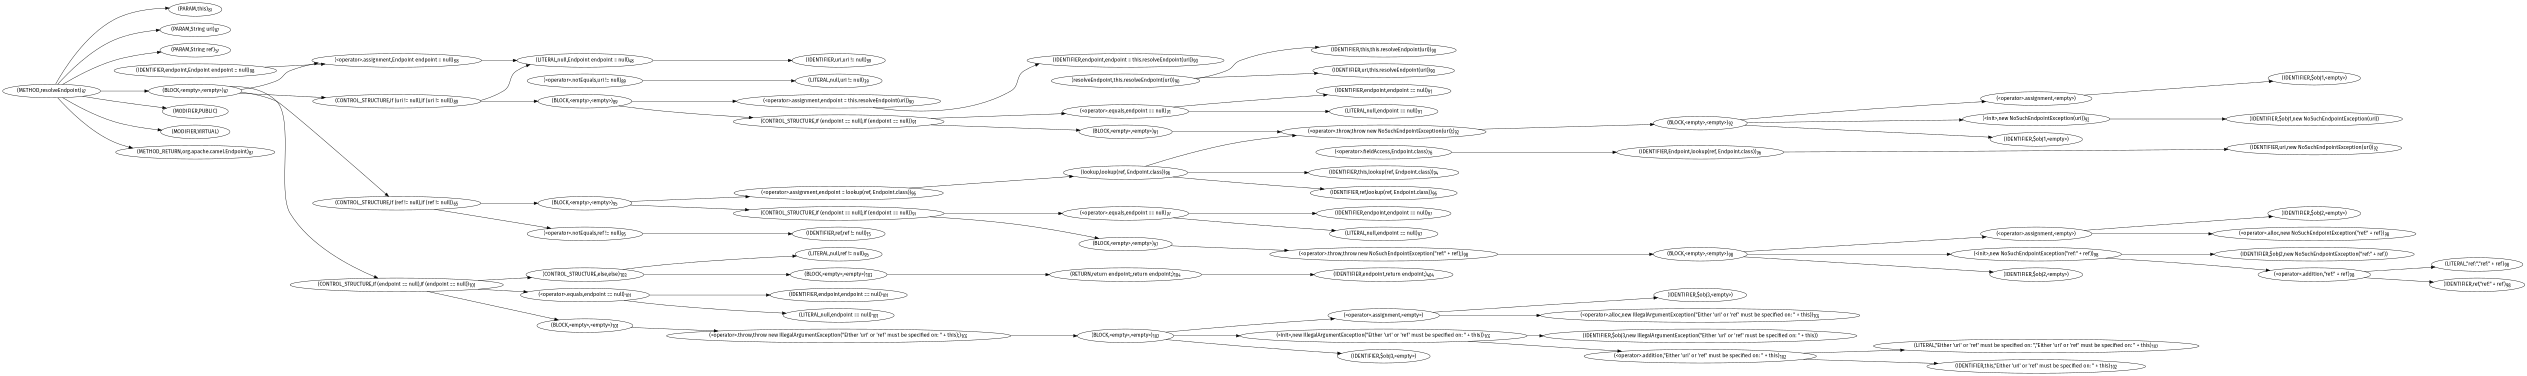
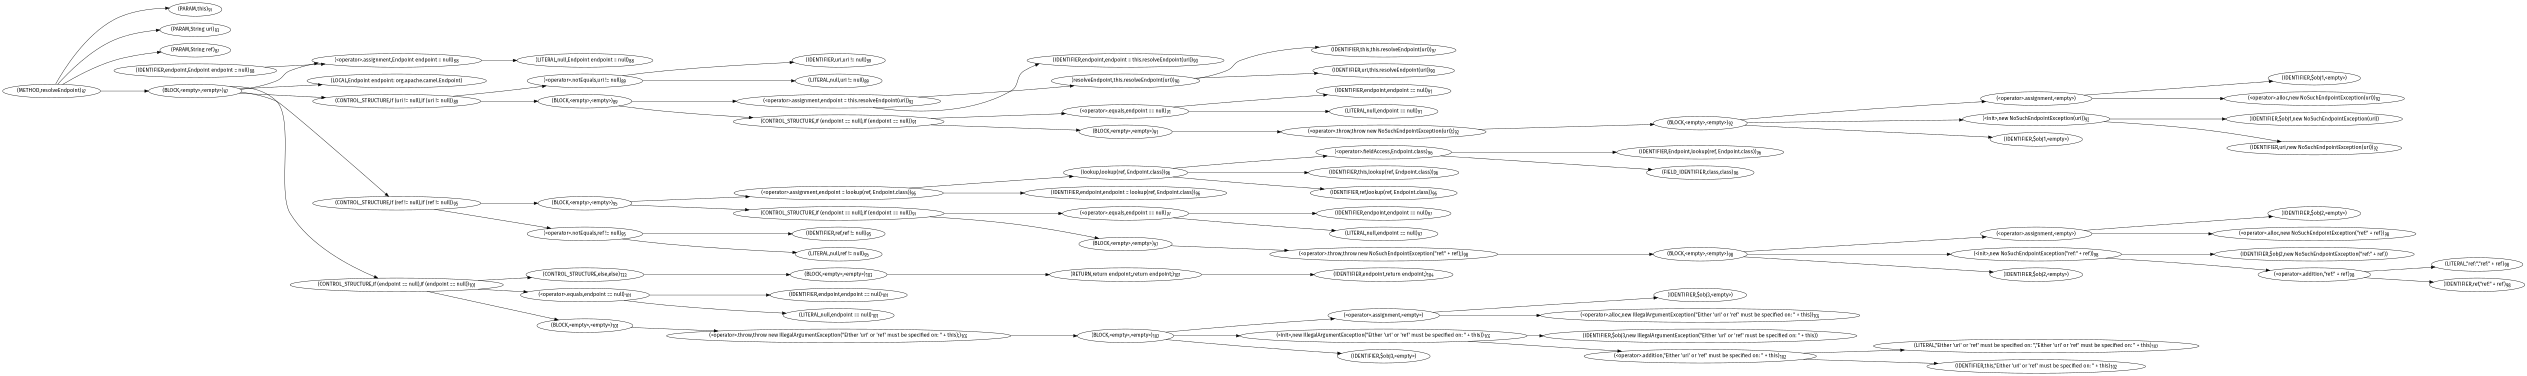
(210, 9) -> (210, 9)
(217, 29) -> (217, 29)
(217, 50) -> (217, 50)
(1434, 50) -> (1434, 50)
(632, 60) -> (632, 60)
(721, 60) -> (706, 67)
(252, 70) -> (252, 70)
(867, 80) -> (867, 80)
none -> (397, 81)
(507, 87) -> (498, 92)
none -> (994, 92)
none -> (2314, 99)
(912, 101) -> (912, 101)
(195, 111) -> none
(195, 132) -> none
(1218, 146) -> (1248, 162)
(2004, 151) -> (2191, 128)
(195, 152) -> none
(1430, 152) -> (1430, 152)
(1436, 172) -> (1436, 172)
none -> (1700, 173)
none -> (1126, 193)
(456, 203) -> (456, 203)
(869, 233) -> (869, 233)
(708, 261) -> (707, 247)
(624, 274) -> (624, 274)
(1177, 274) -> (1177, 274)
(1430, 274) -> (1430, 274)
